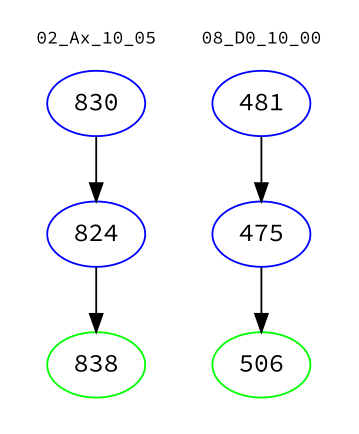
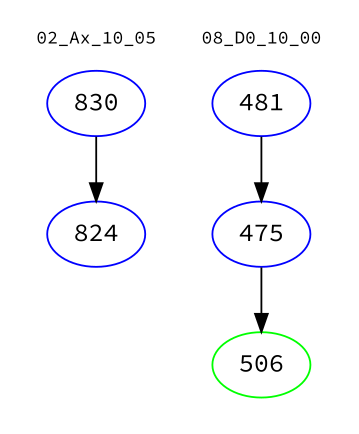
(96, 365) -> none
